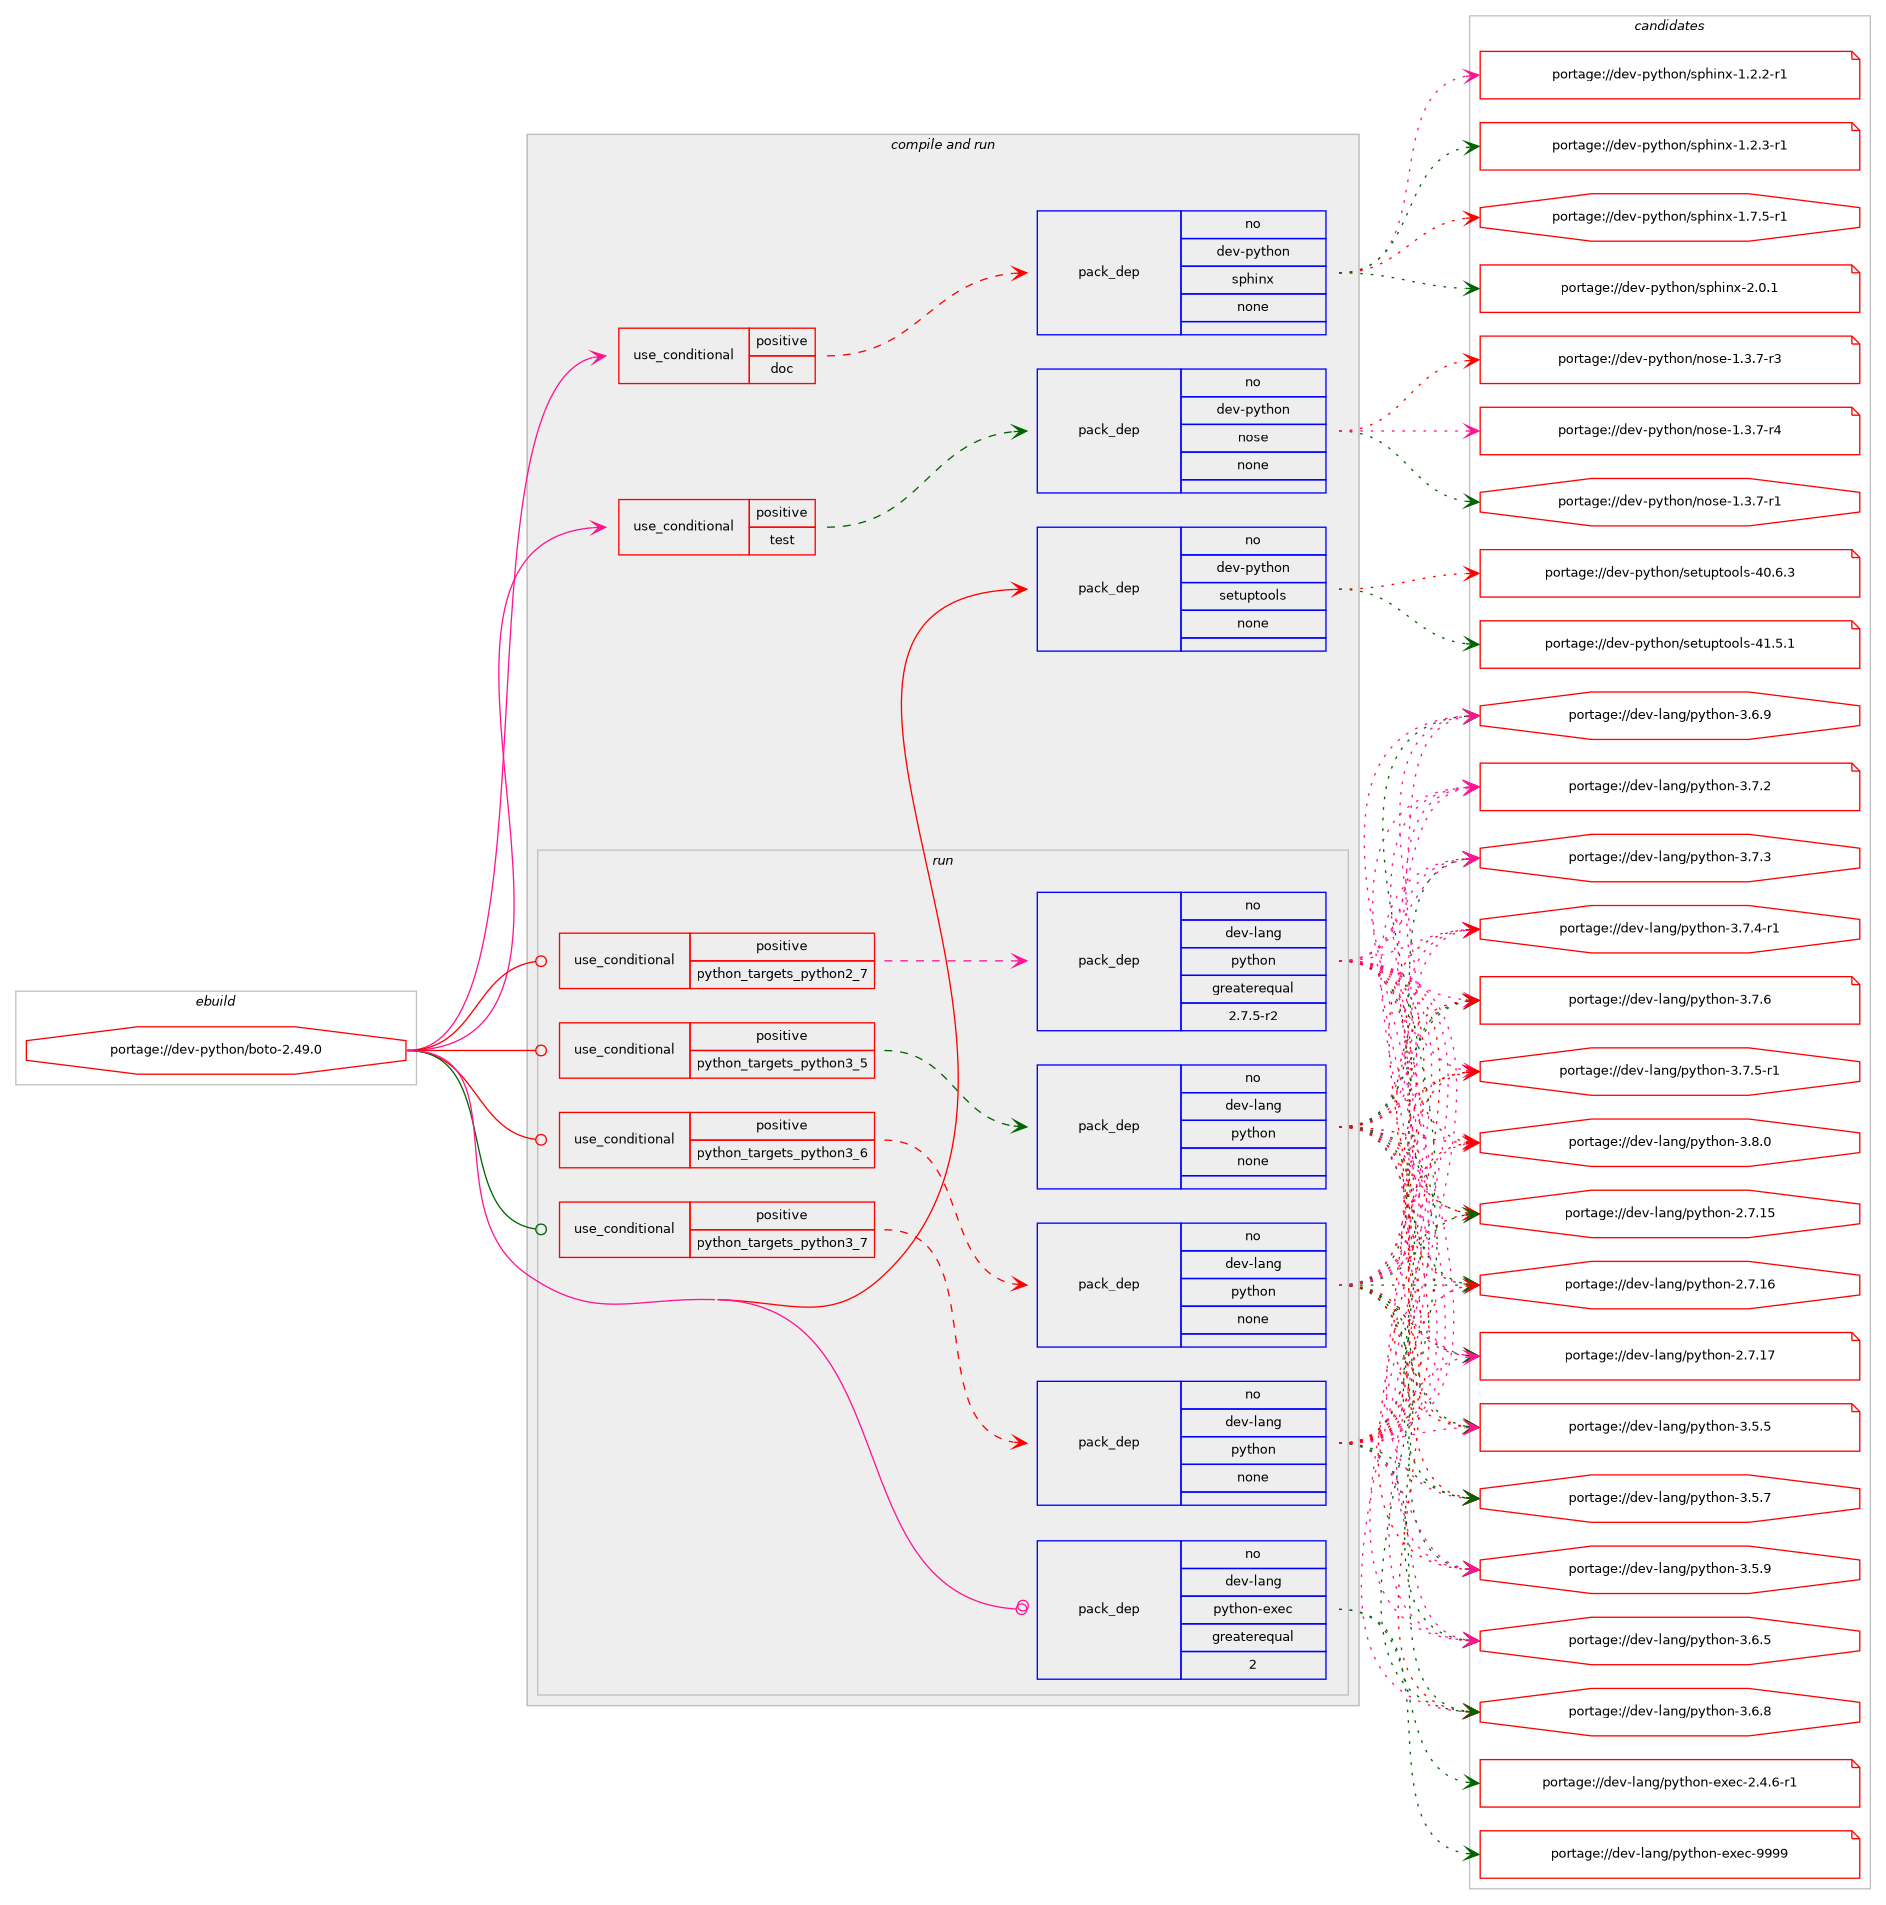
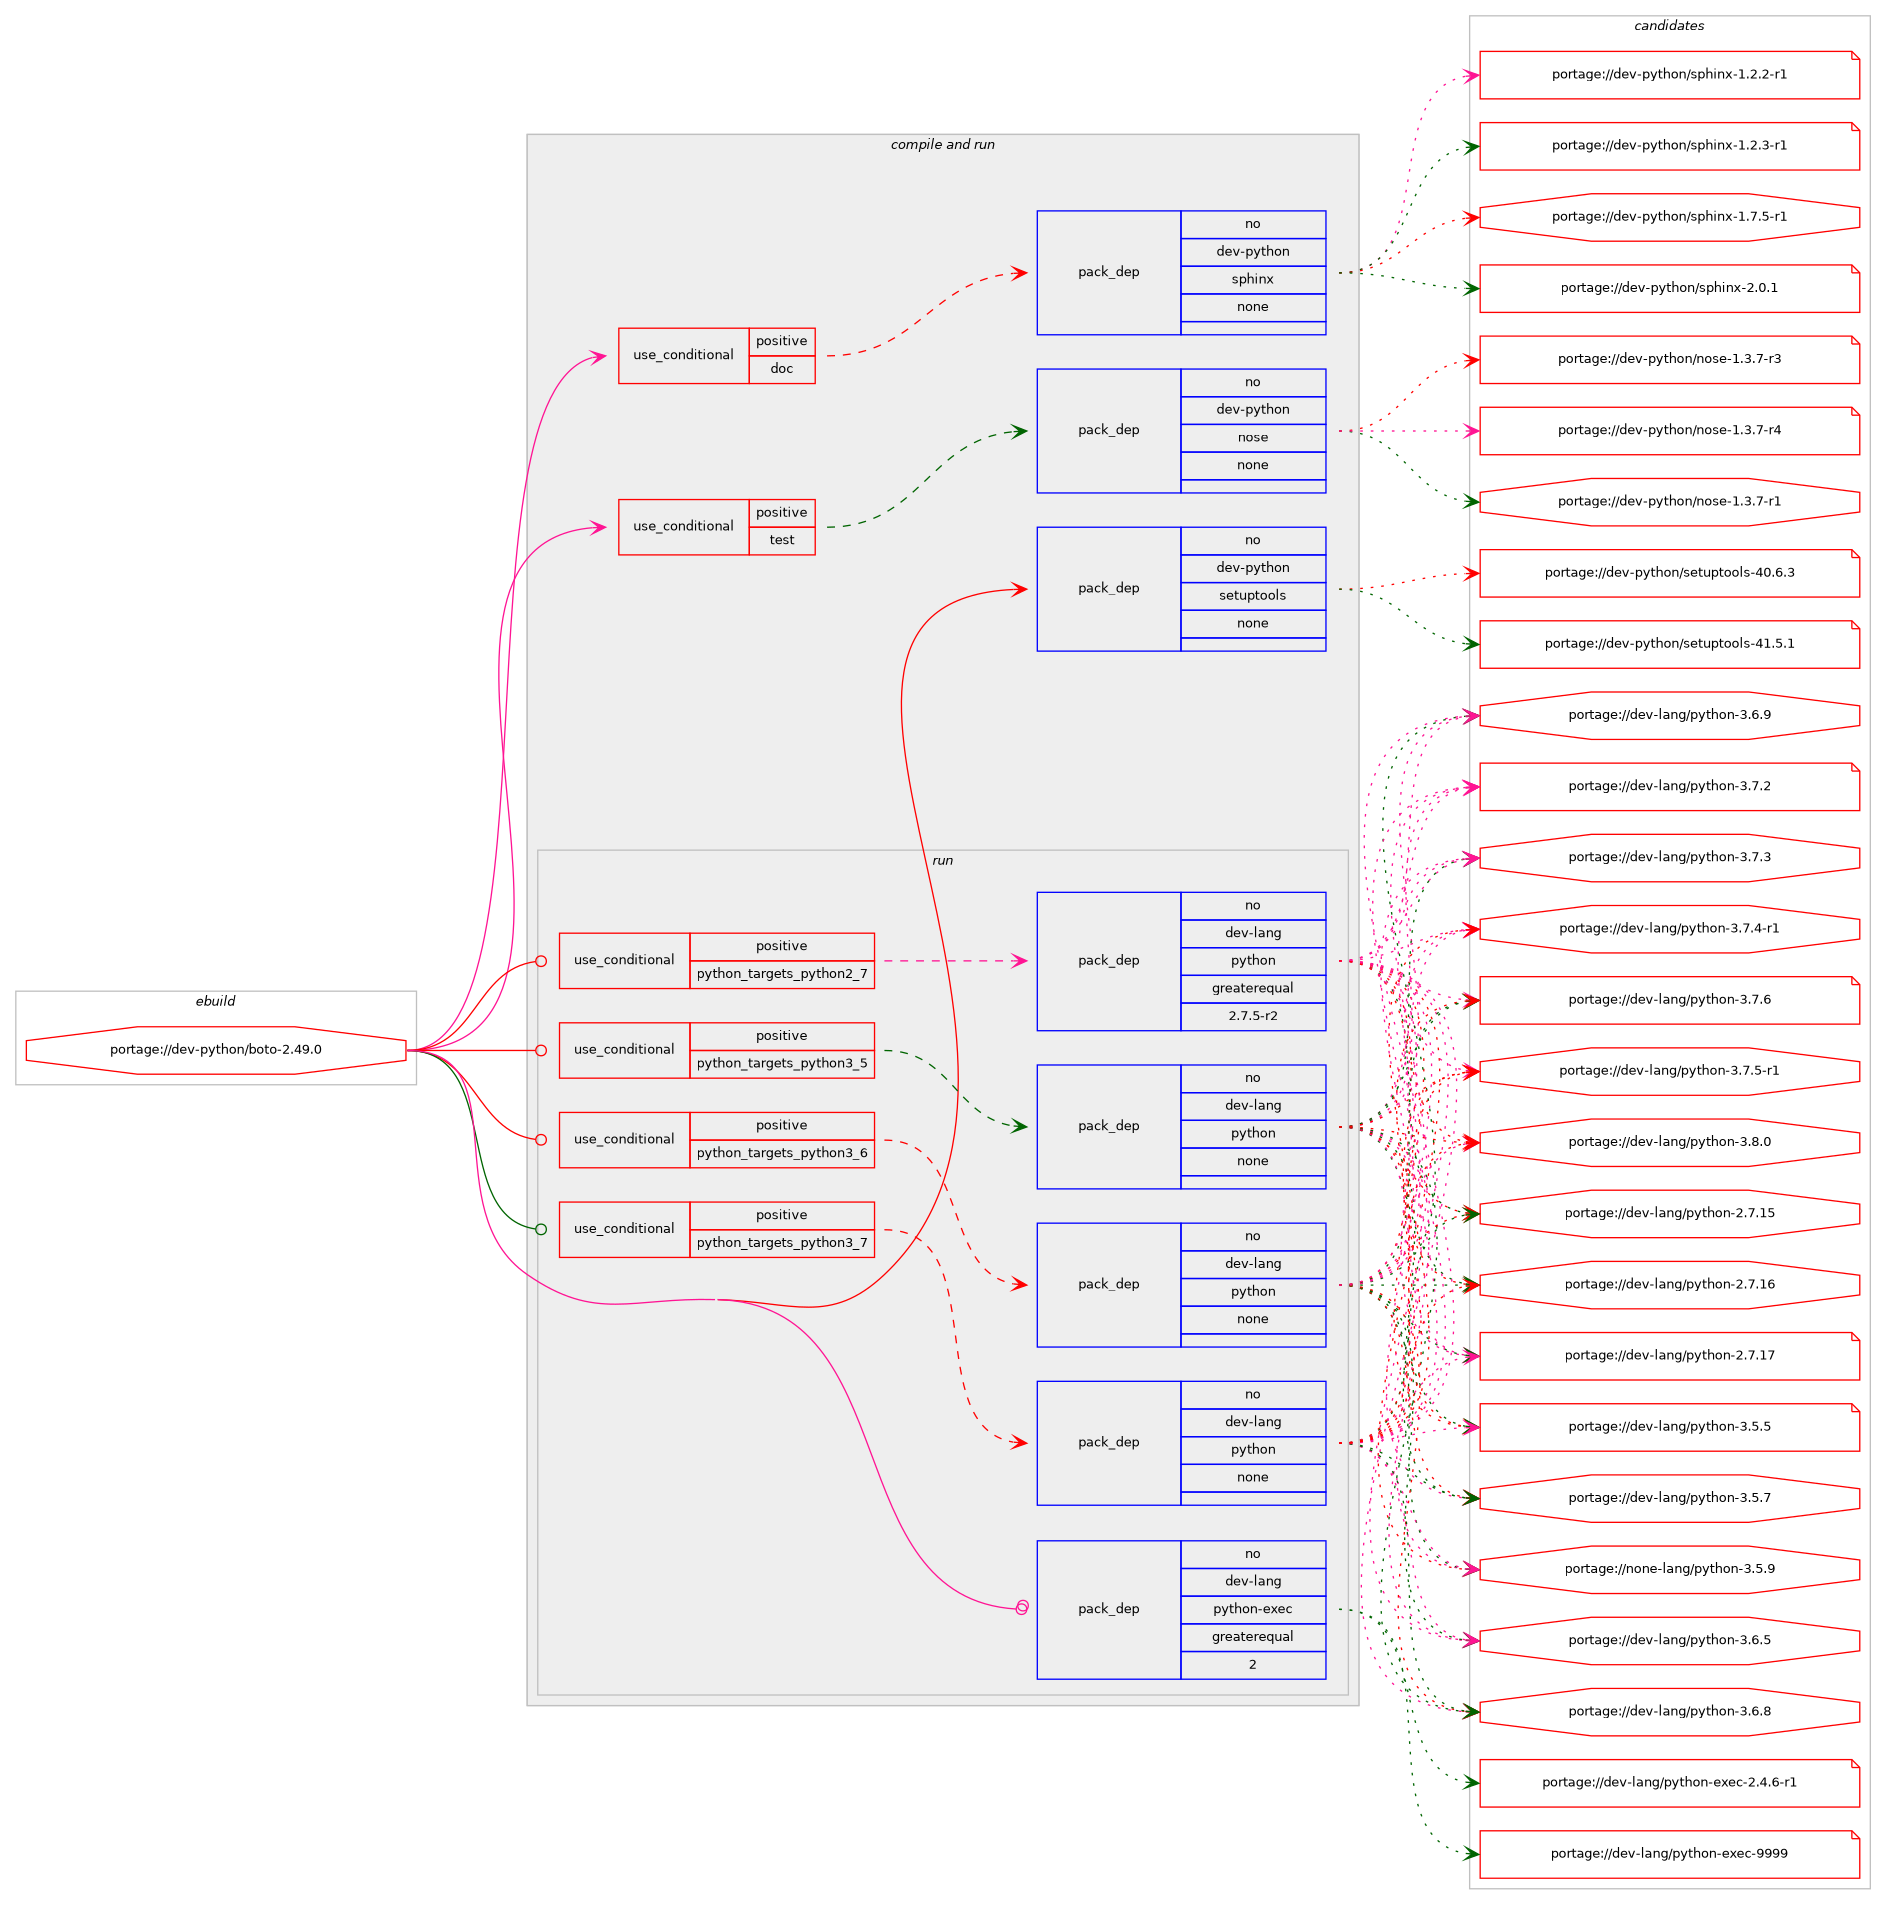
(1670, 1570) -> (1670, 1570)
